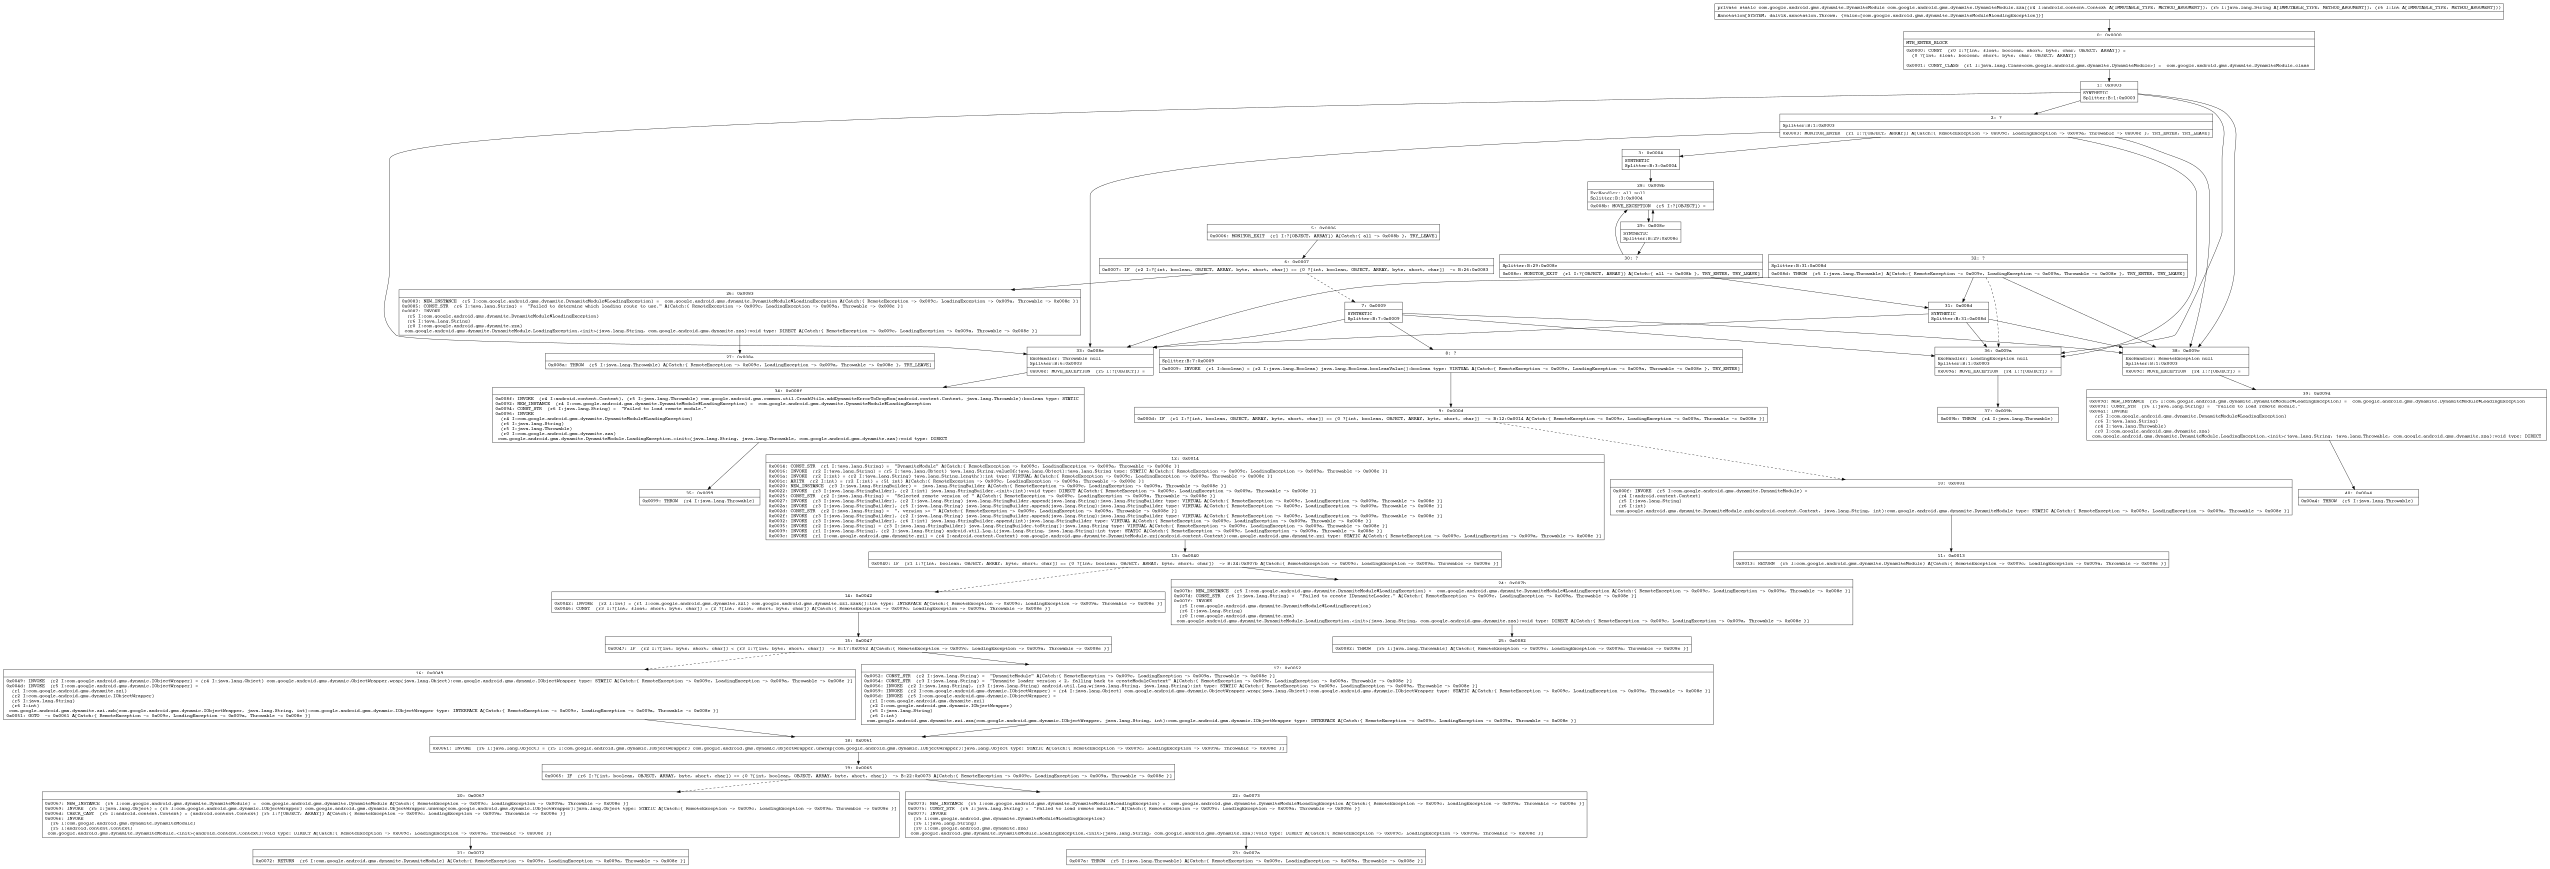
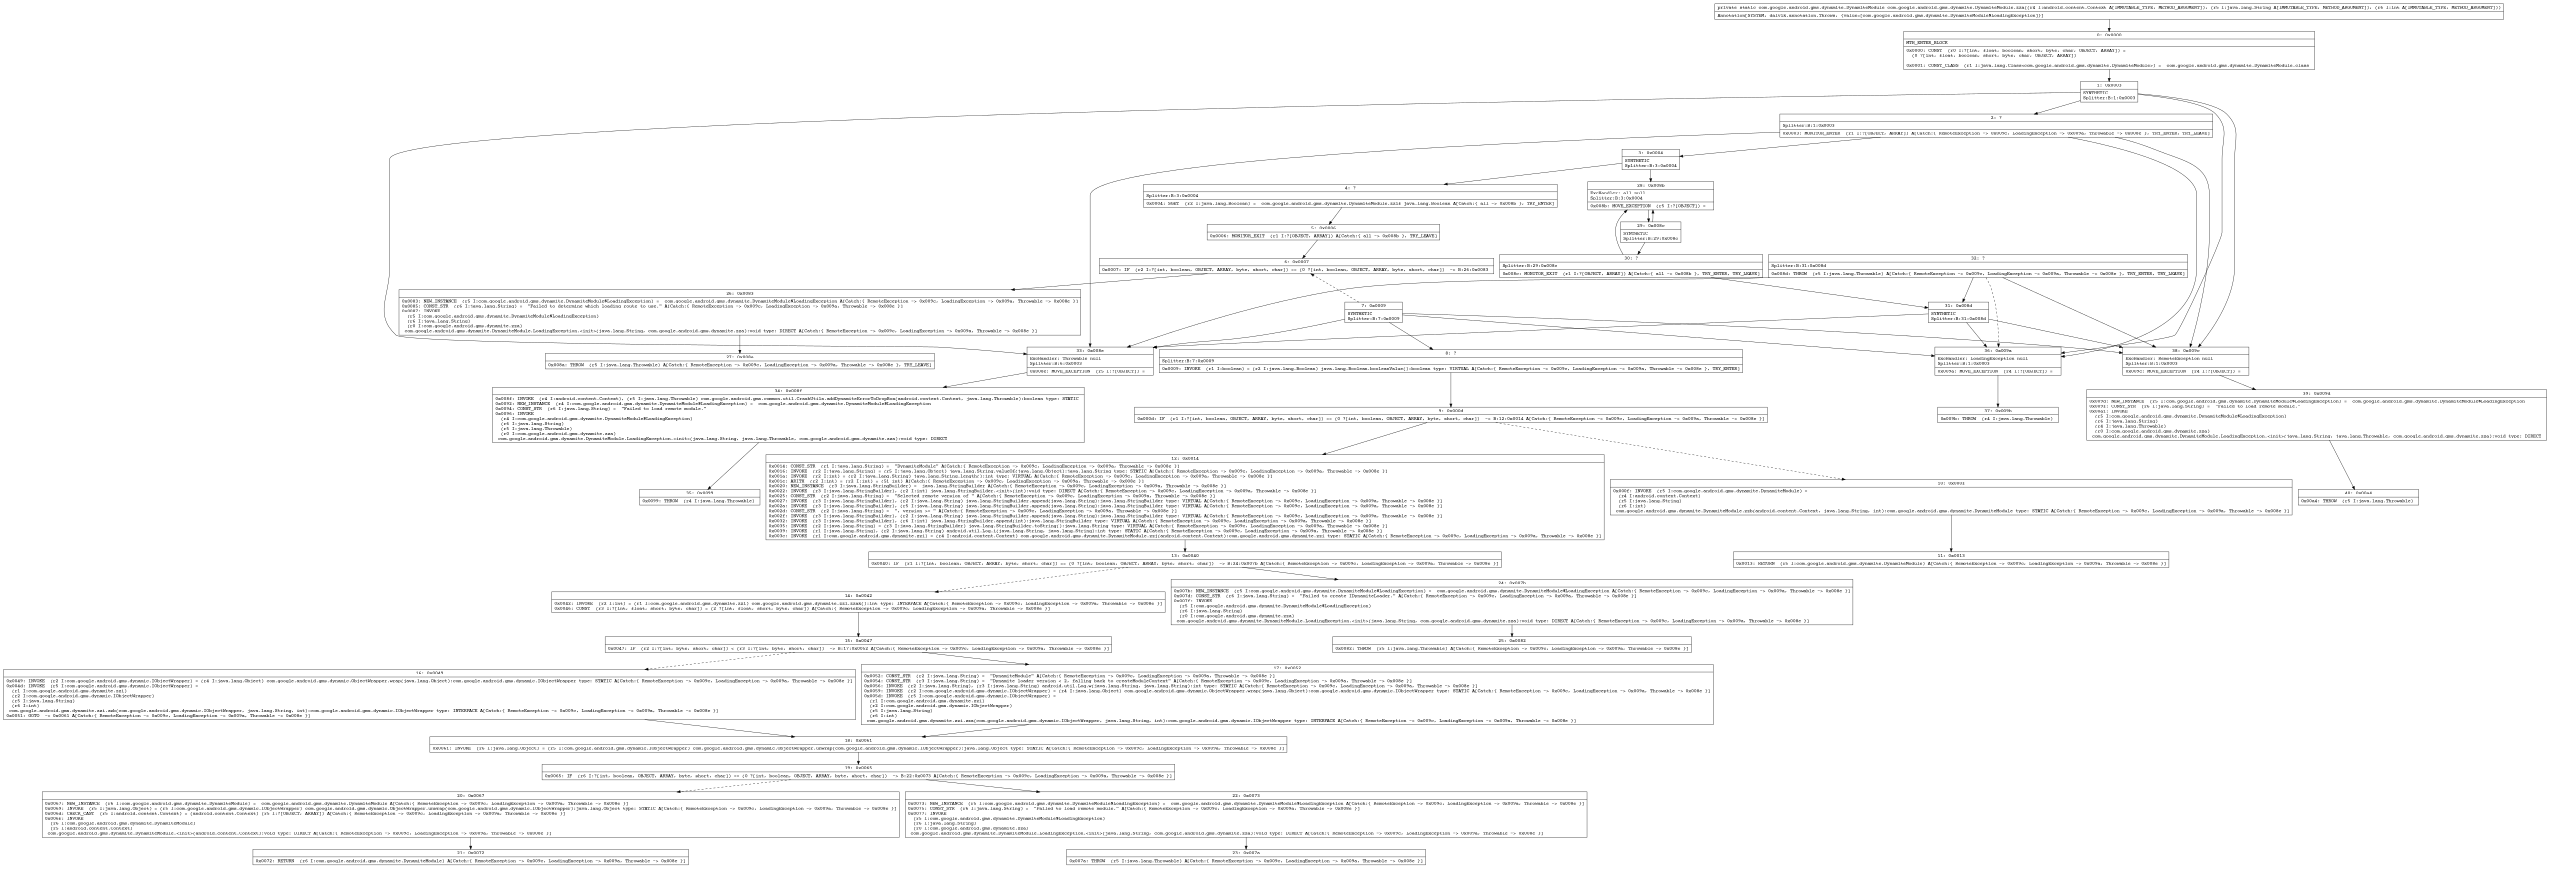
none -> (1350, 196)
(1330, 287) -> (1335, 288)
none -> (1376, 438)
